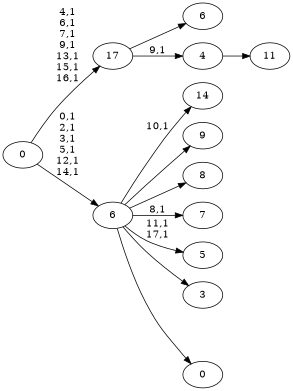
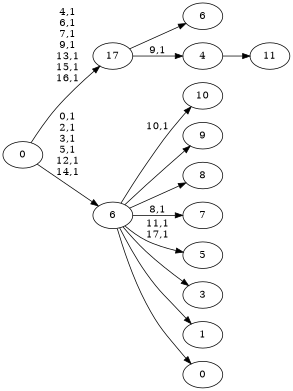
(203, 96) -> (203, 96)
none -> (203, 335)
